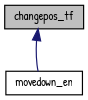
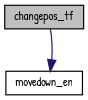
(36, 56) -> (52, 44)
